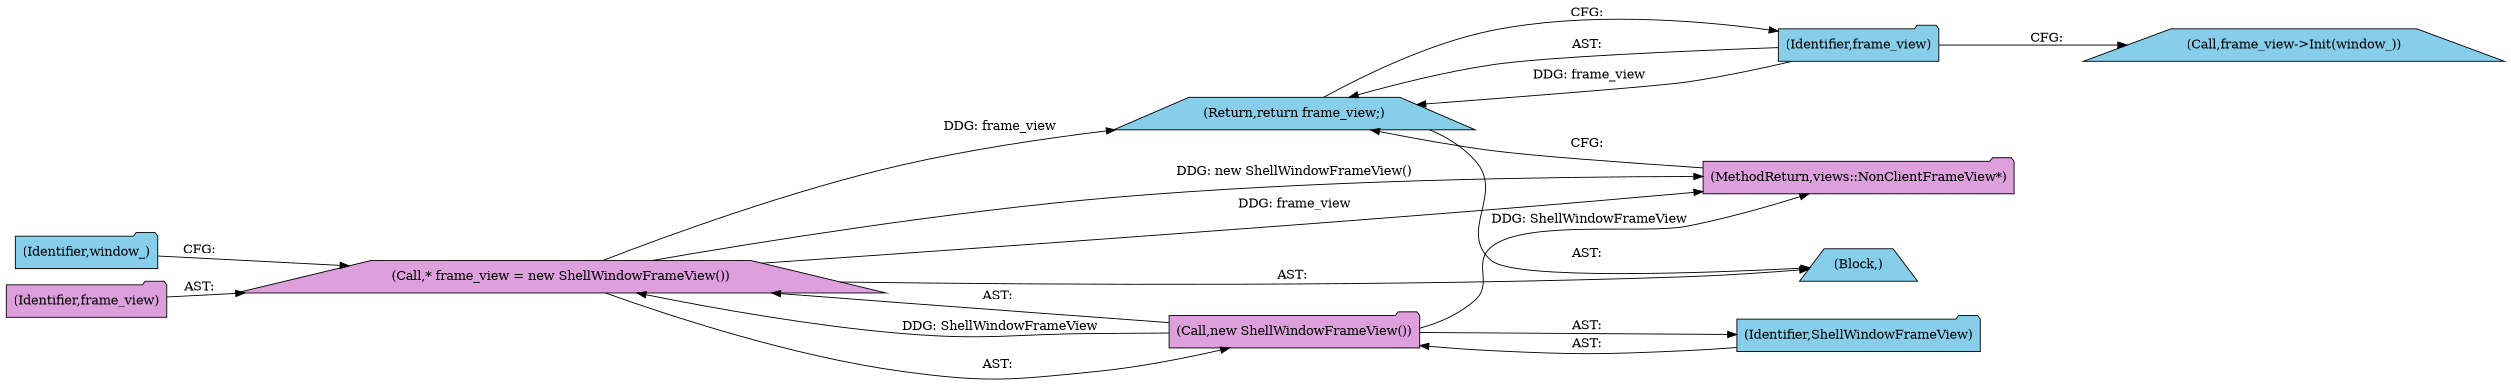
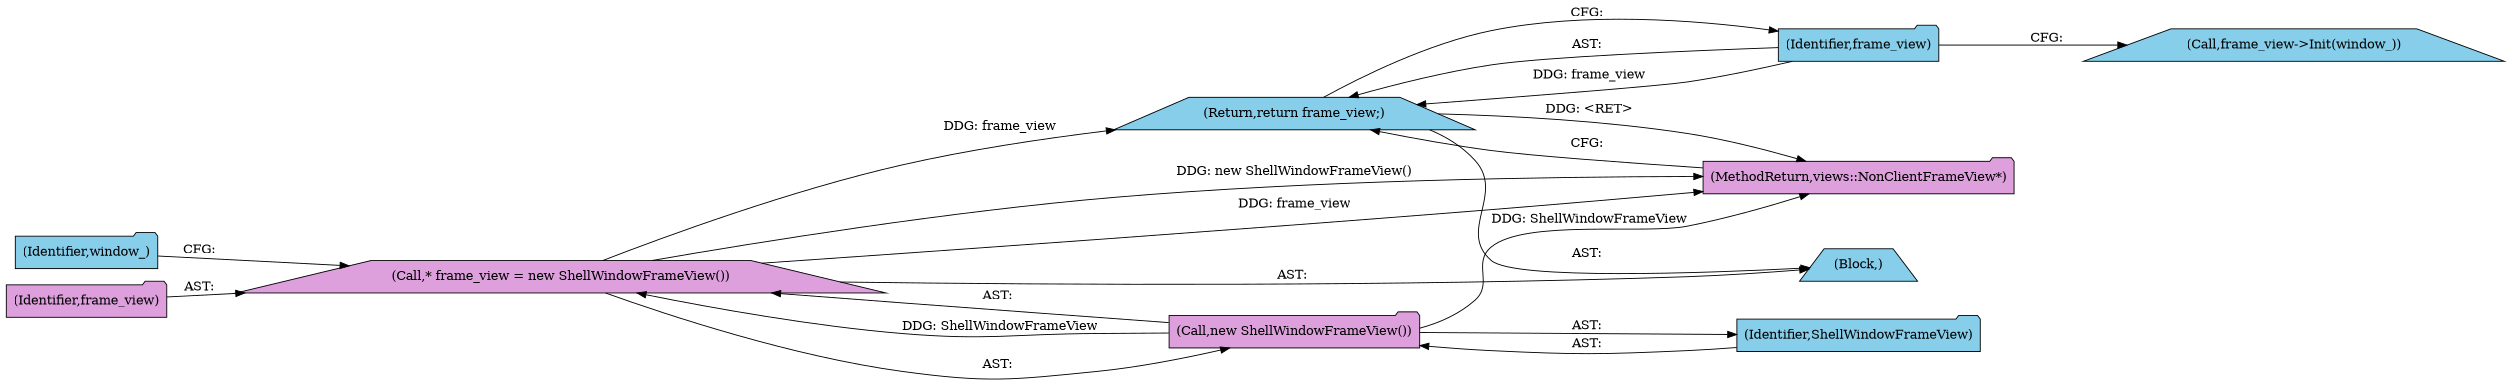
none -> (1619, 125)
